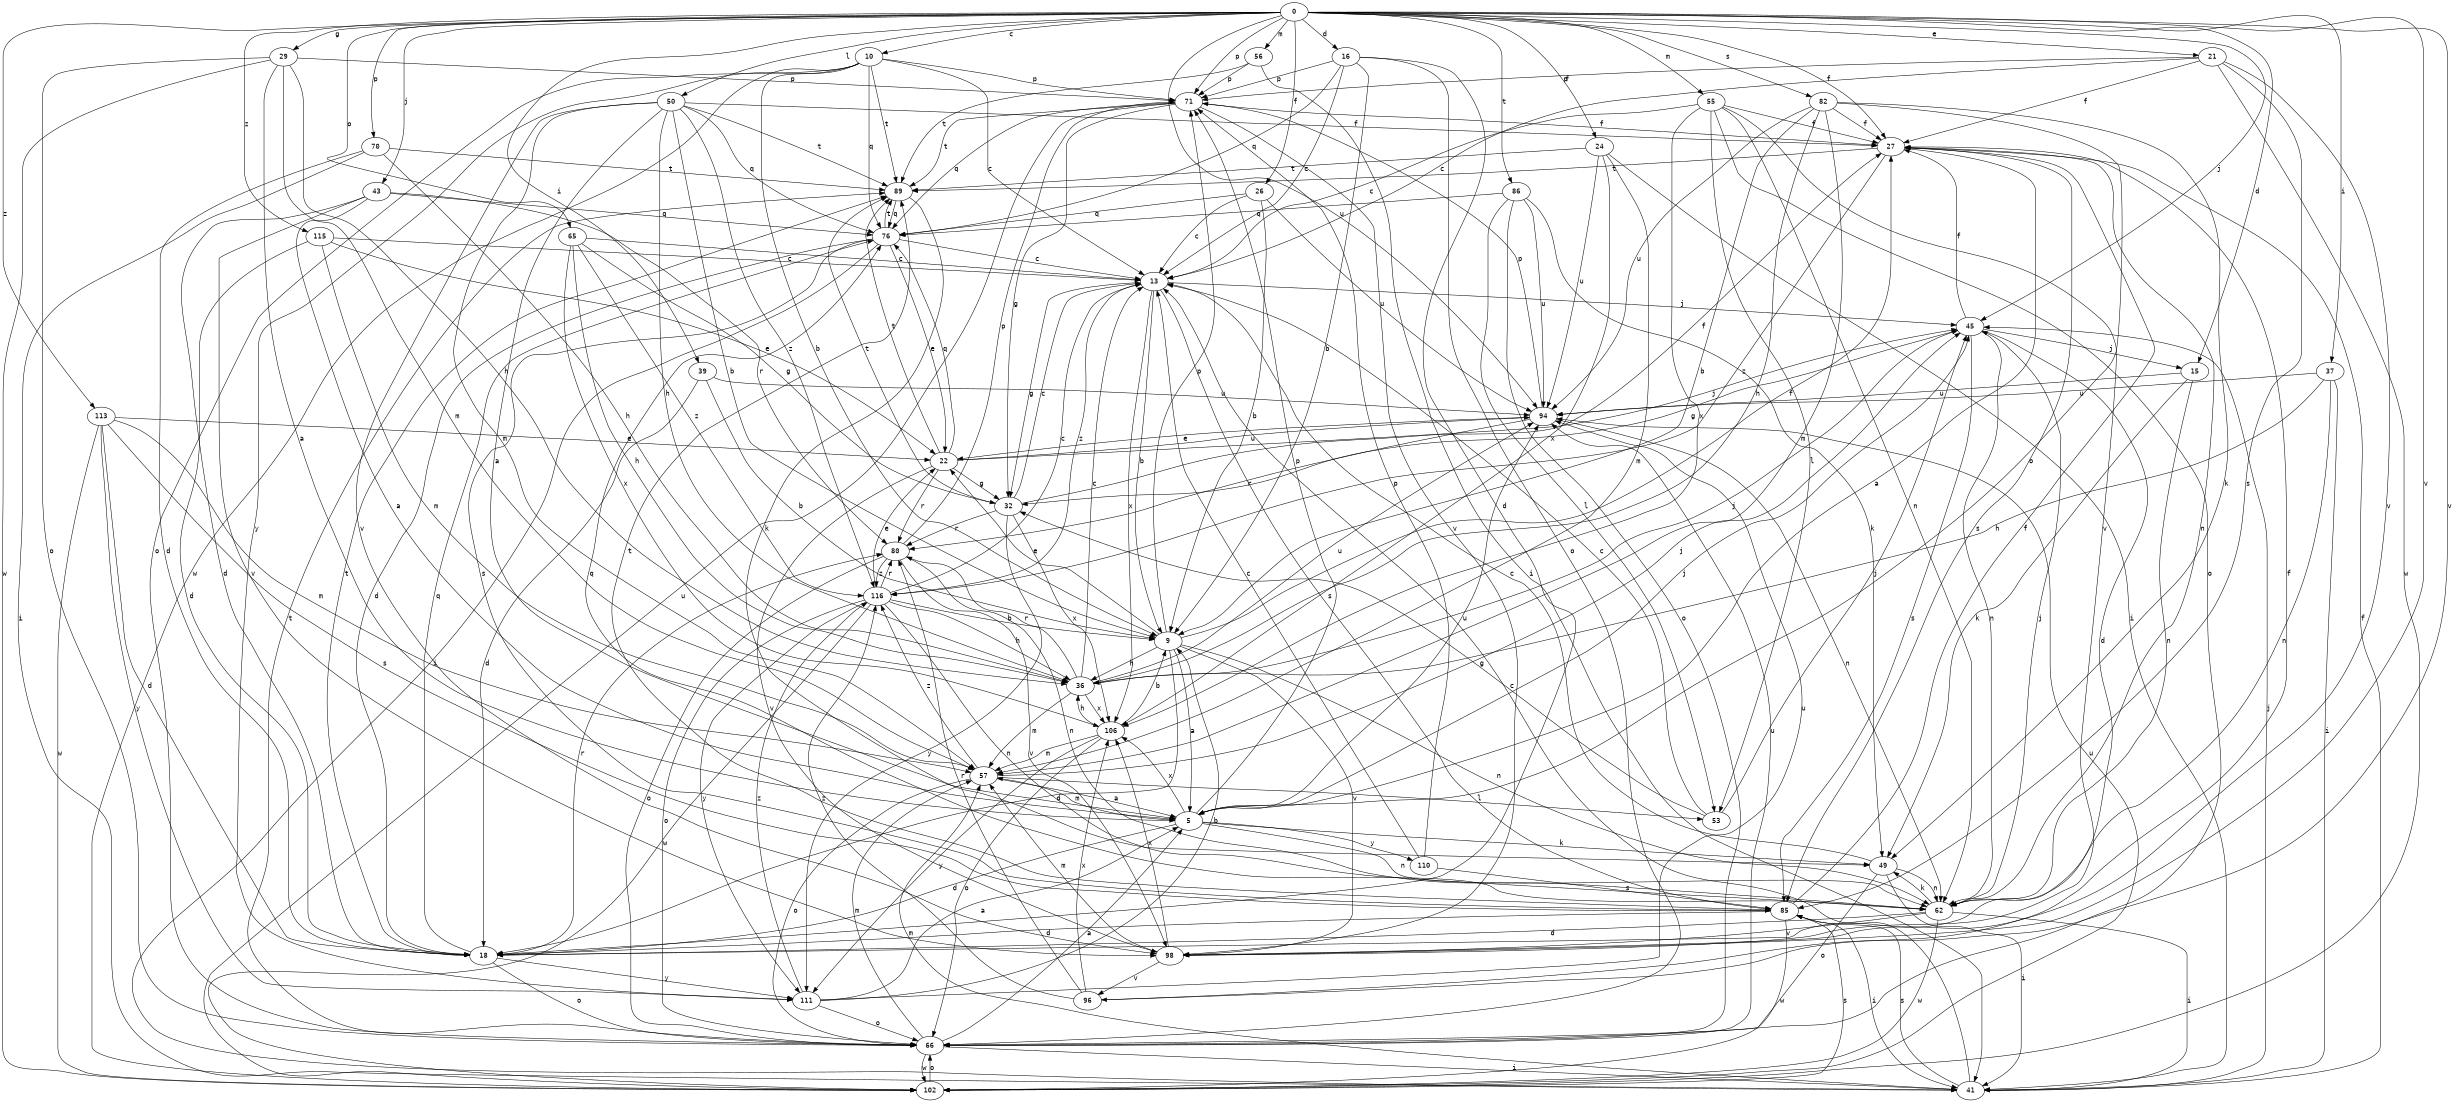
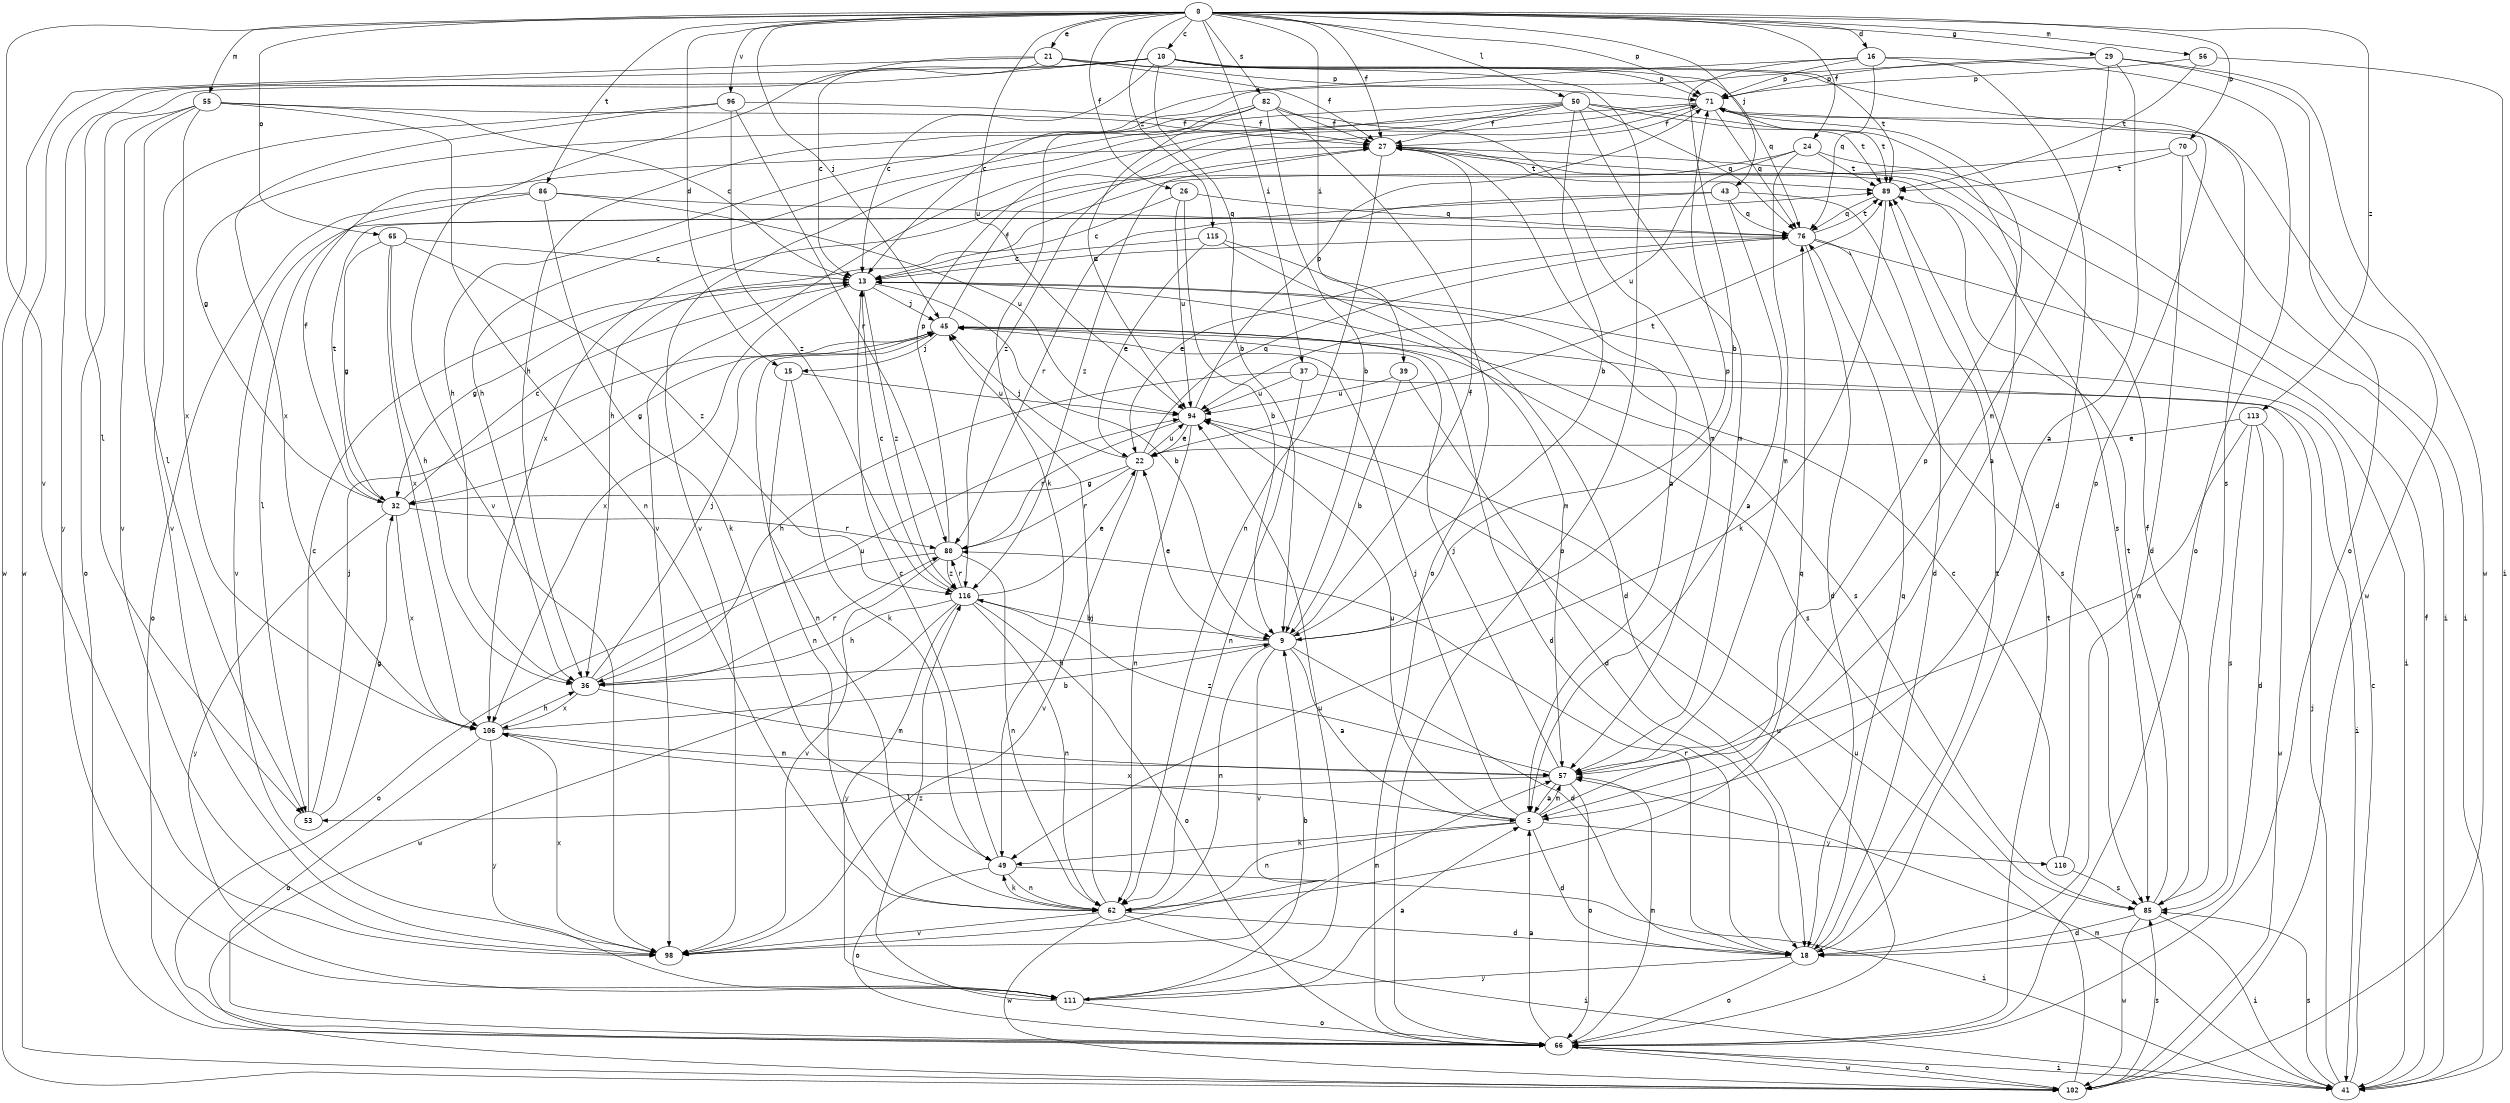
none -> (194, 92)
(1093, 479) -> none
(1910, 556) -> (1428, 576)
(683, 596) -> (2367, 596)
(238, 959) -> none
(1131, 977) -> (155, 448)
